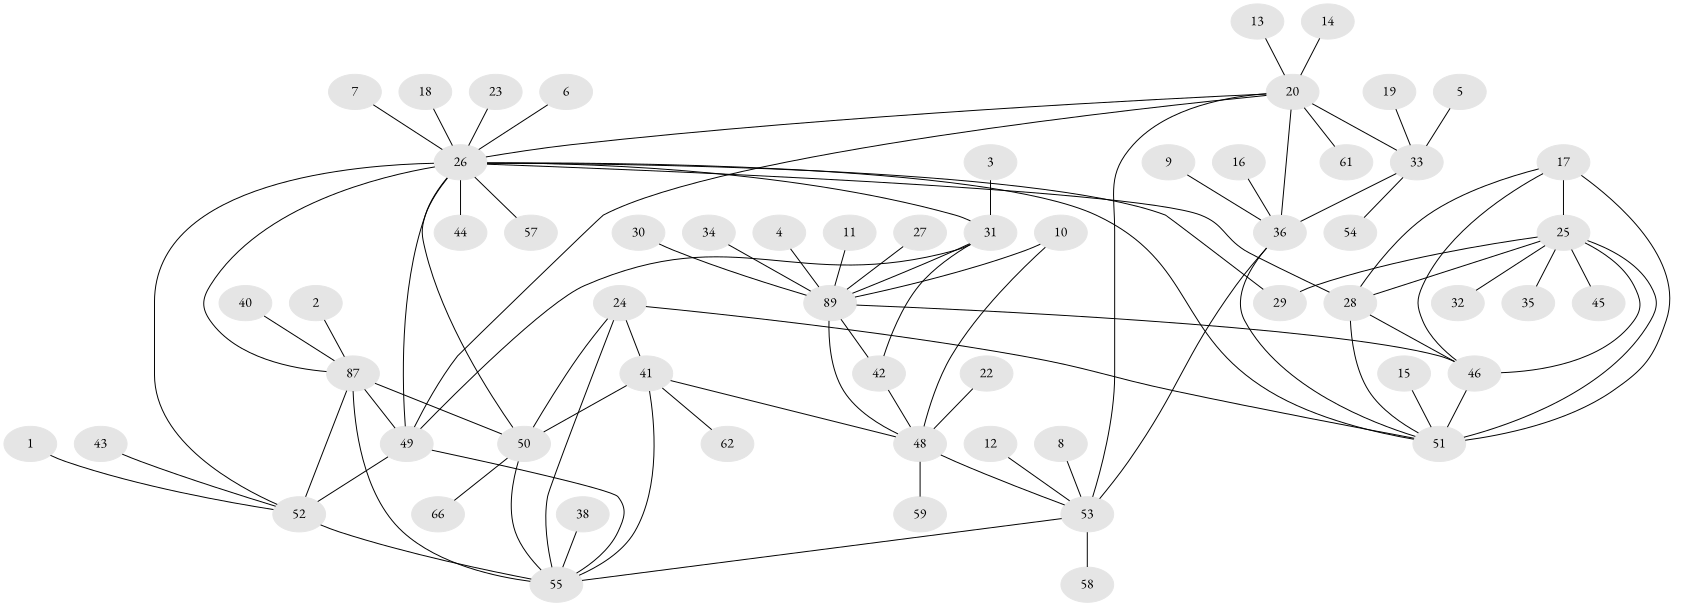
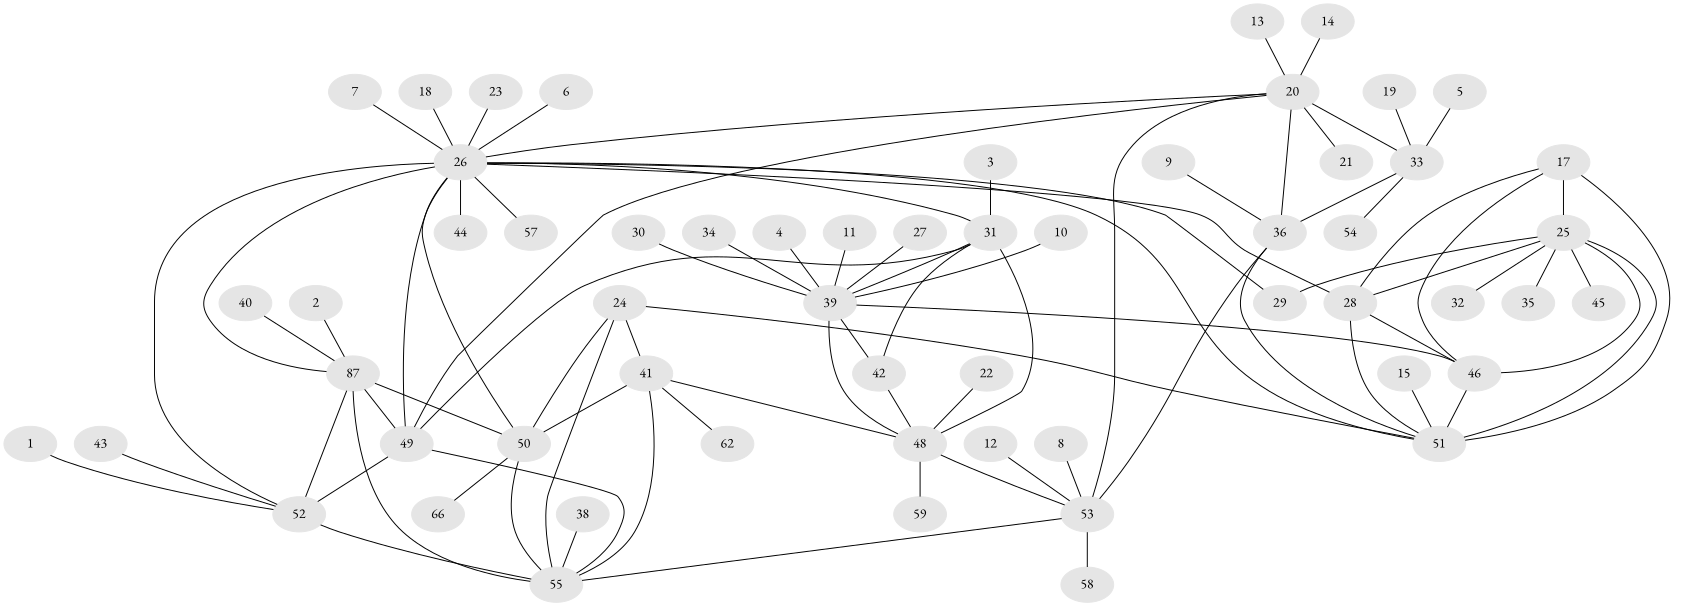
(1239, 162) -> none
(1346, 162) -> (1346, 162)
(830, 303) -> (830, 303)
(971, 328) -> (1030, 369)
